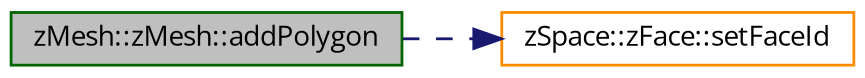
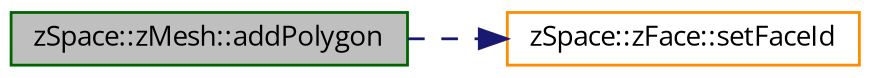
(207, 39) -> (209, 39)
